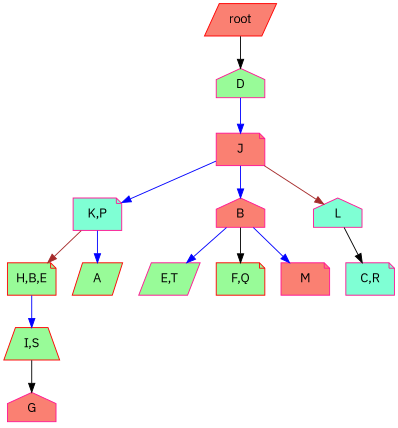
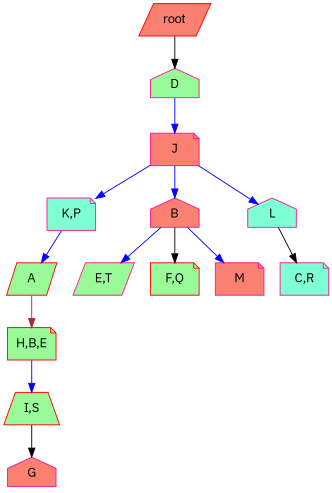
(290, 182) -> (224, 182)
(68, 244) -> (32, 307)
